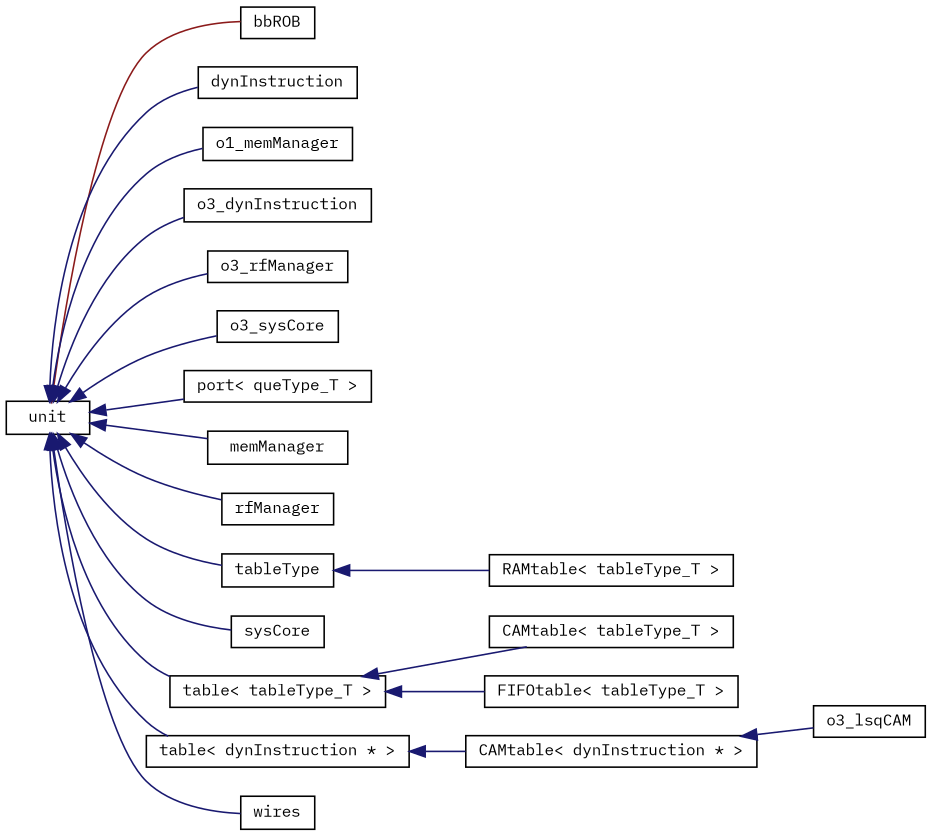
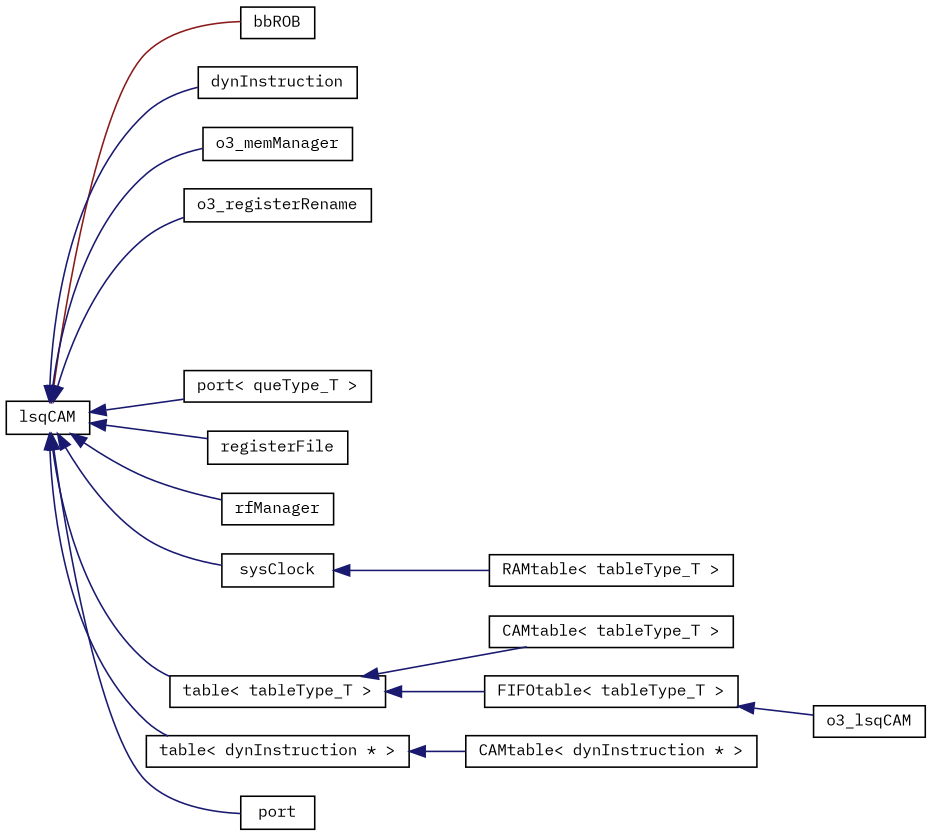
(278, 144) -> (278, 144)
(278, 205) -> (278, 205)
(278, 267) -> none
(278, 327) -> none
(48, 418) -> (48, 418)
(278, 448) -> (278, 448)
(278, 570) -> (278, 570)
(278, 632) -> none
(785, 731) -> (784, 712)
(278, 813) -> (278, 813)
